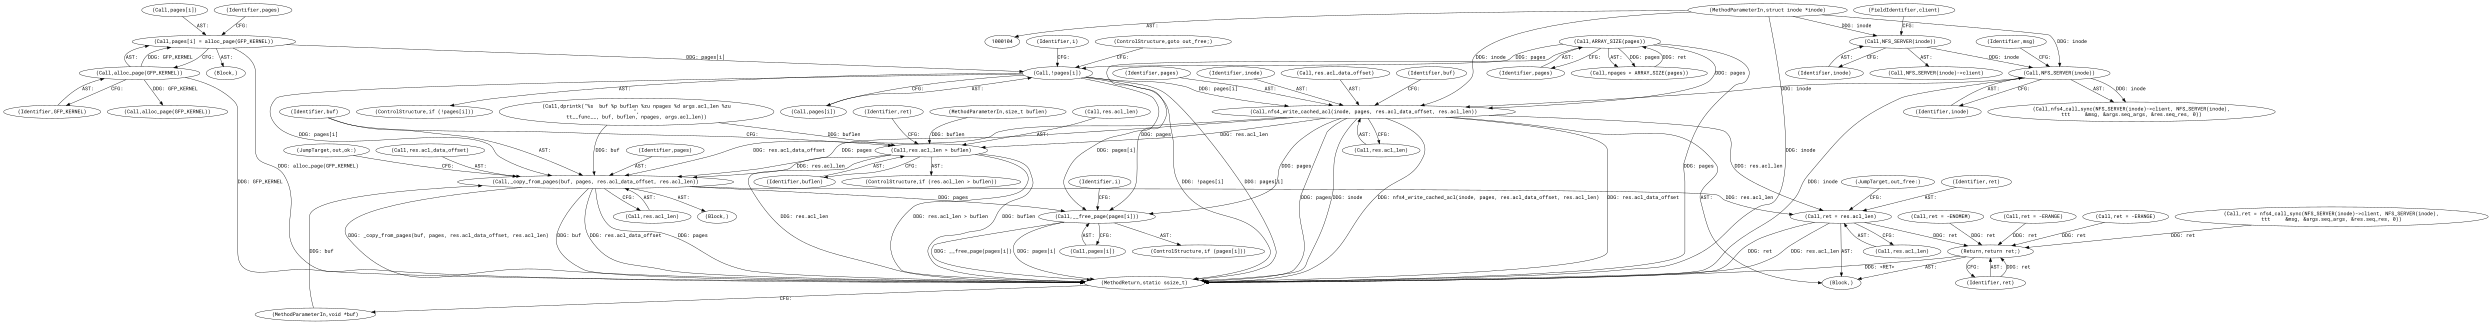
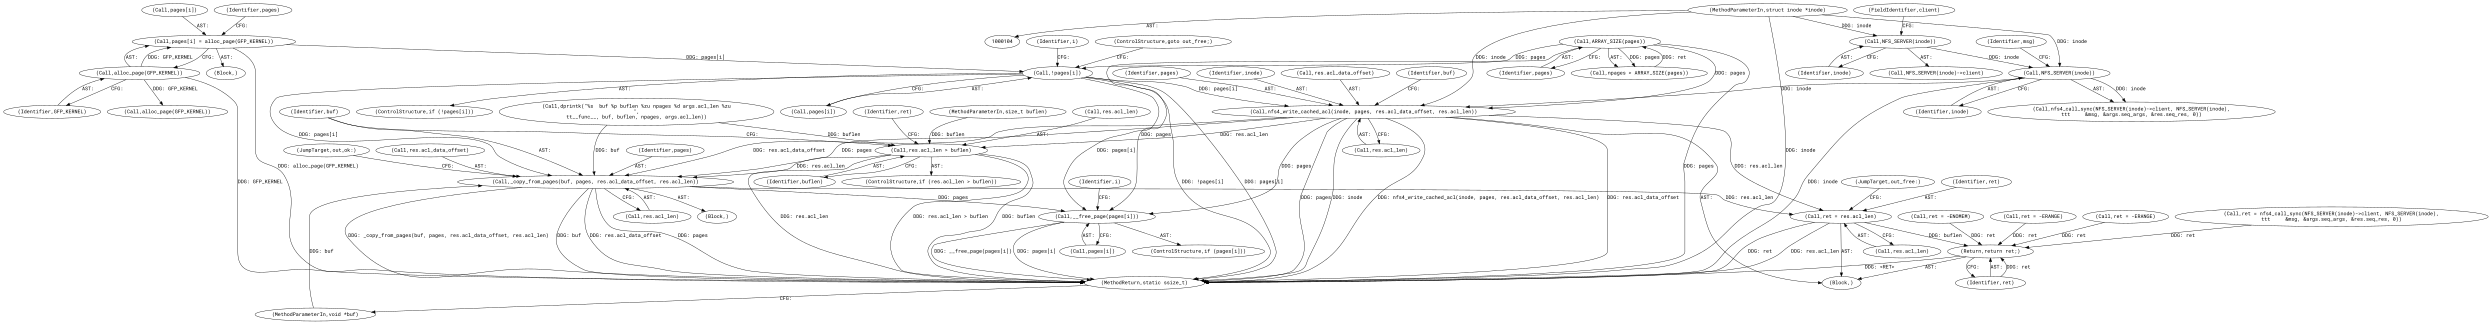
(1945, 236) -> (1945, 236)
